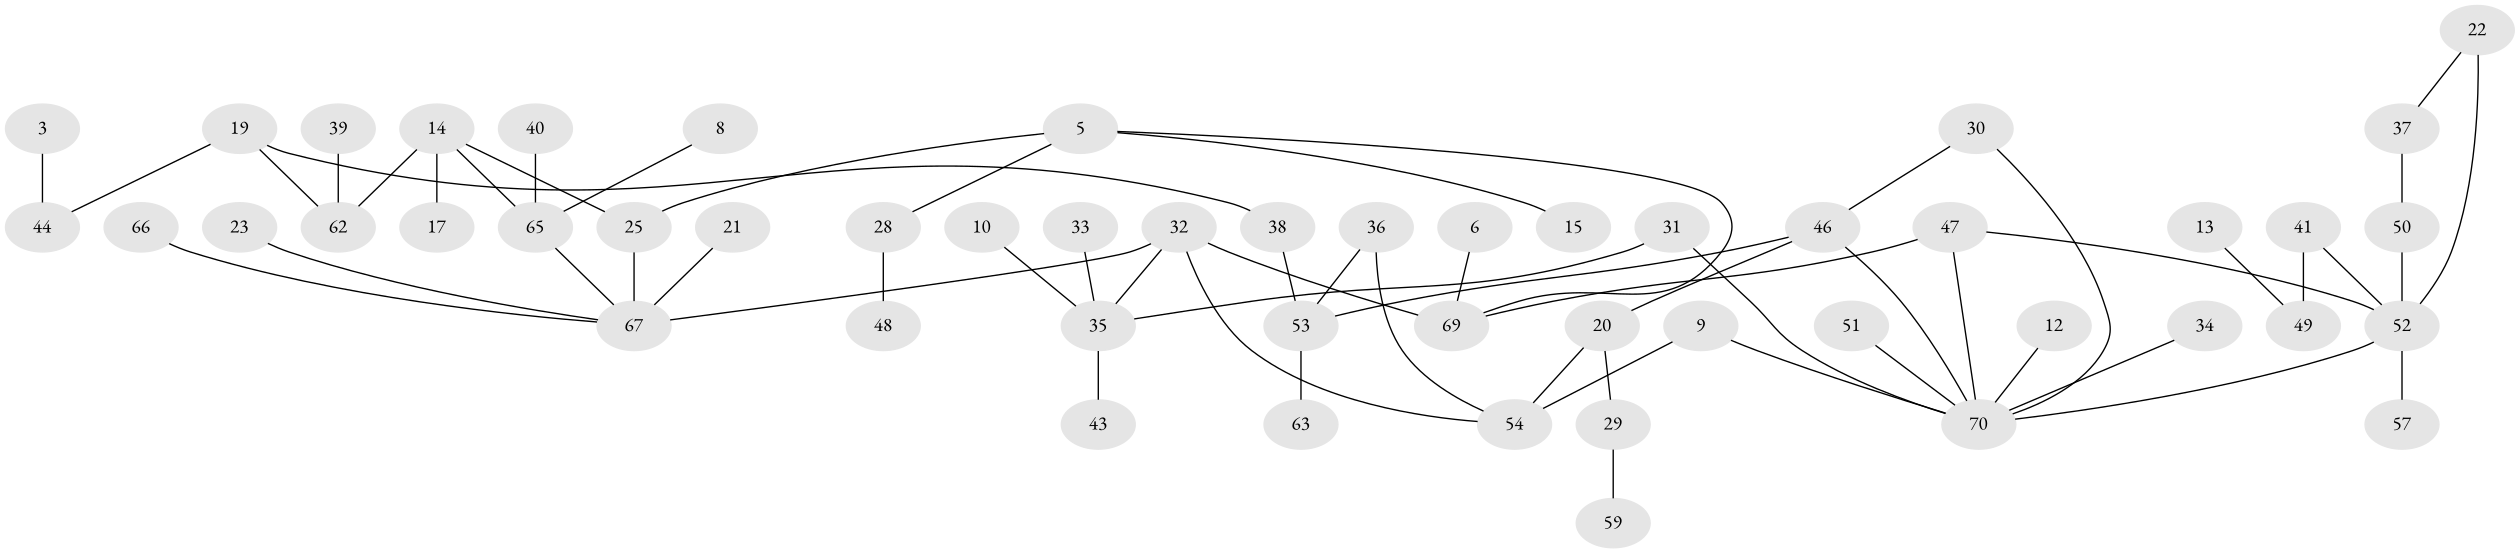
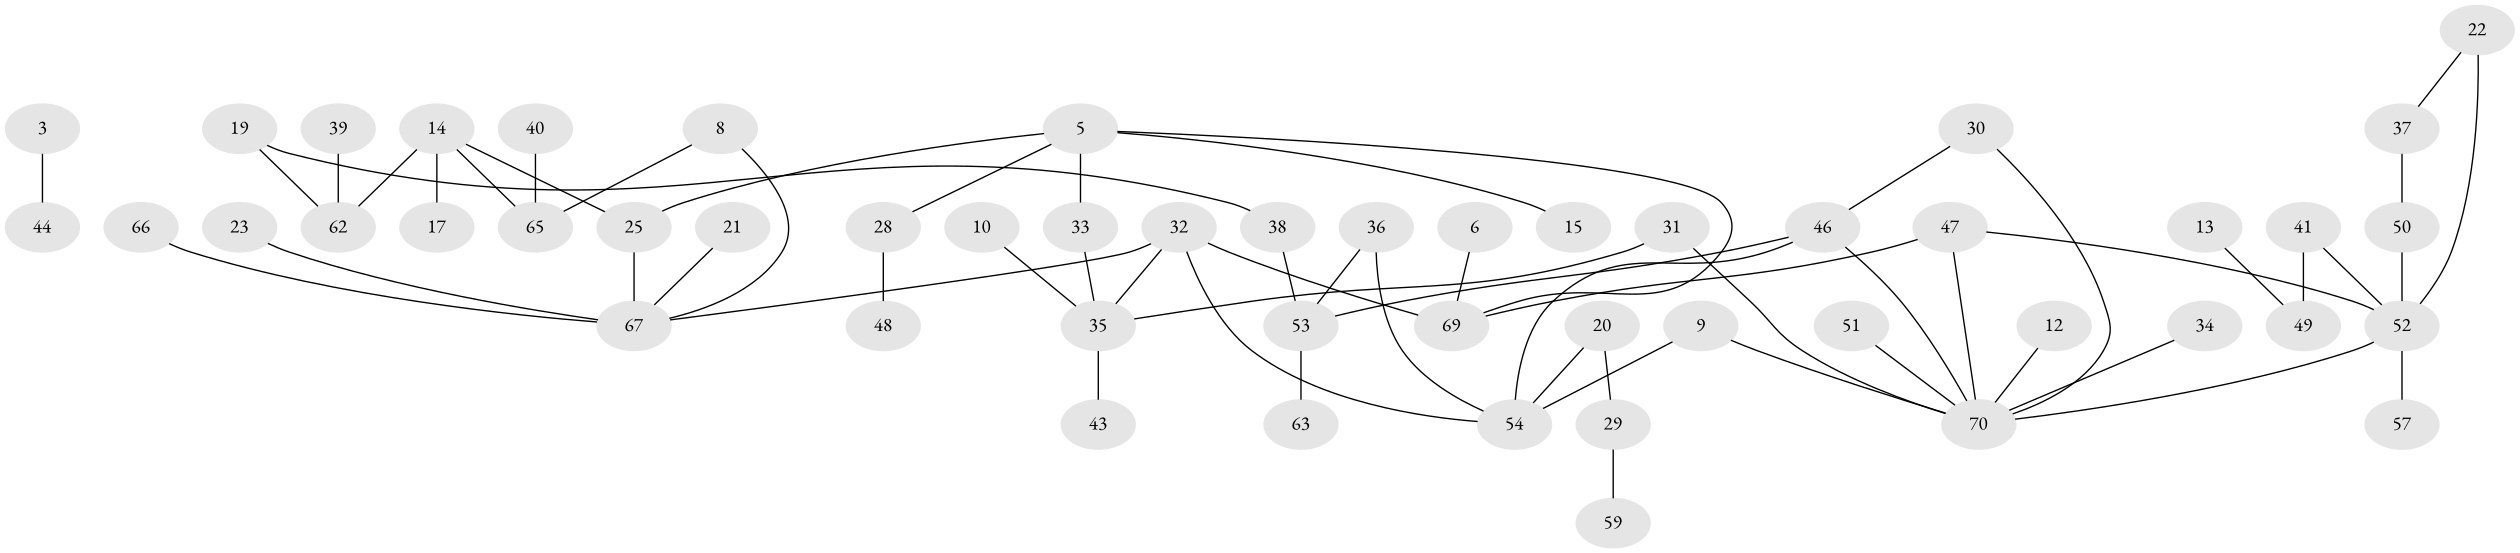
(141, 178) -> none
none -> (1080, 184)
(1732, 267) -> (1575, 285)
(585, 276) -> (778, 258)
